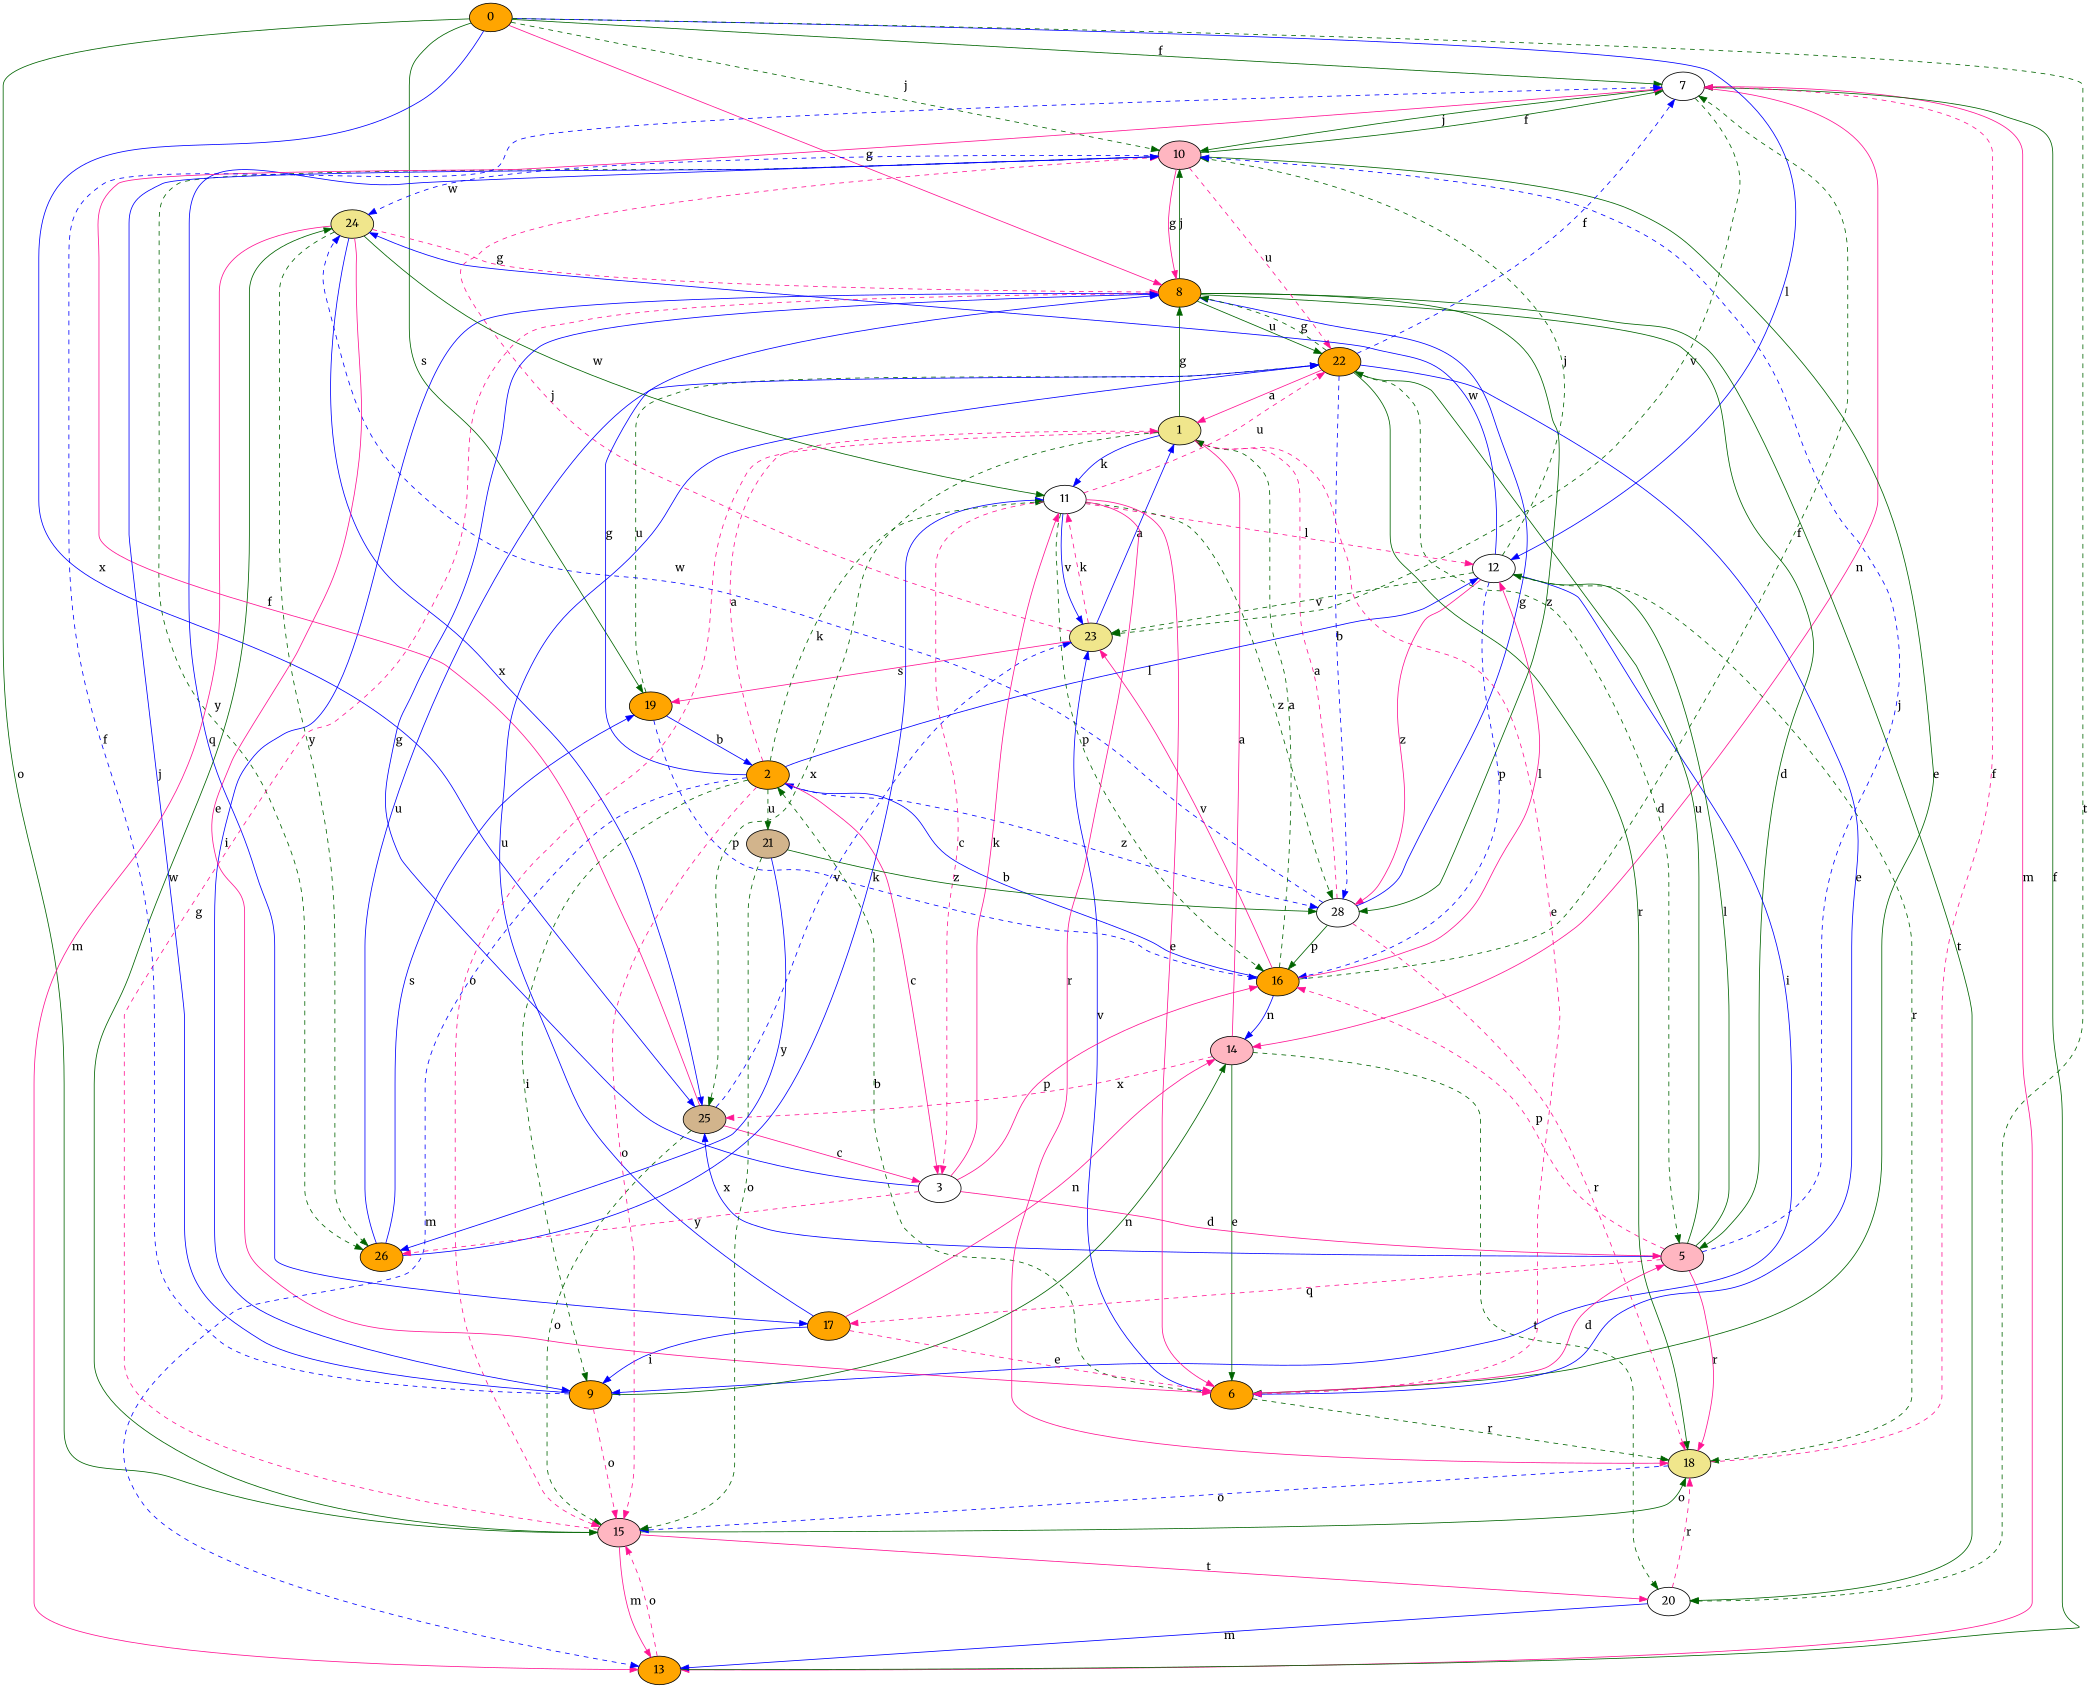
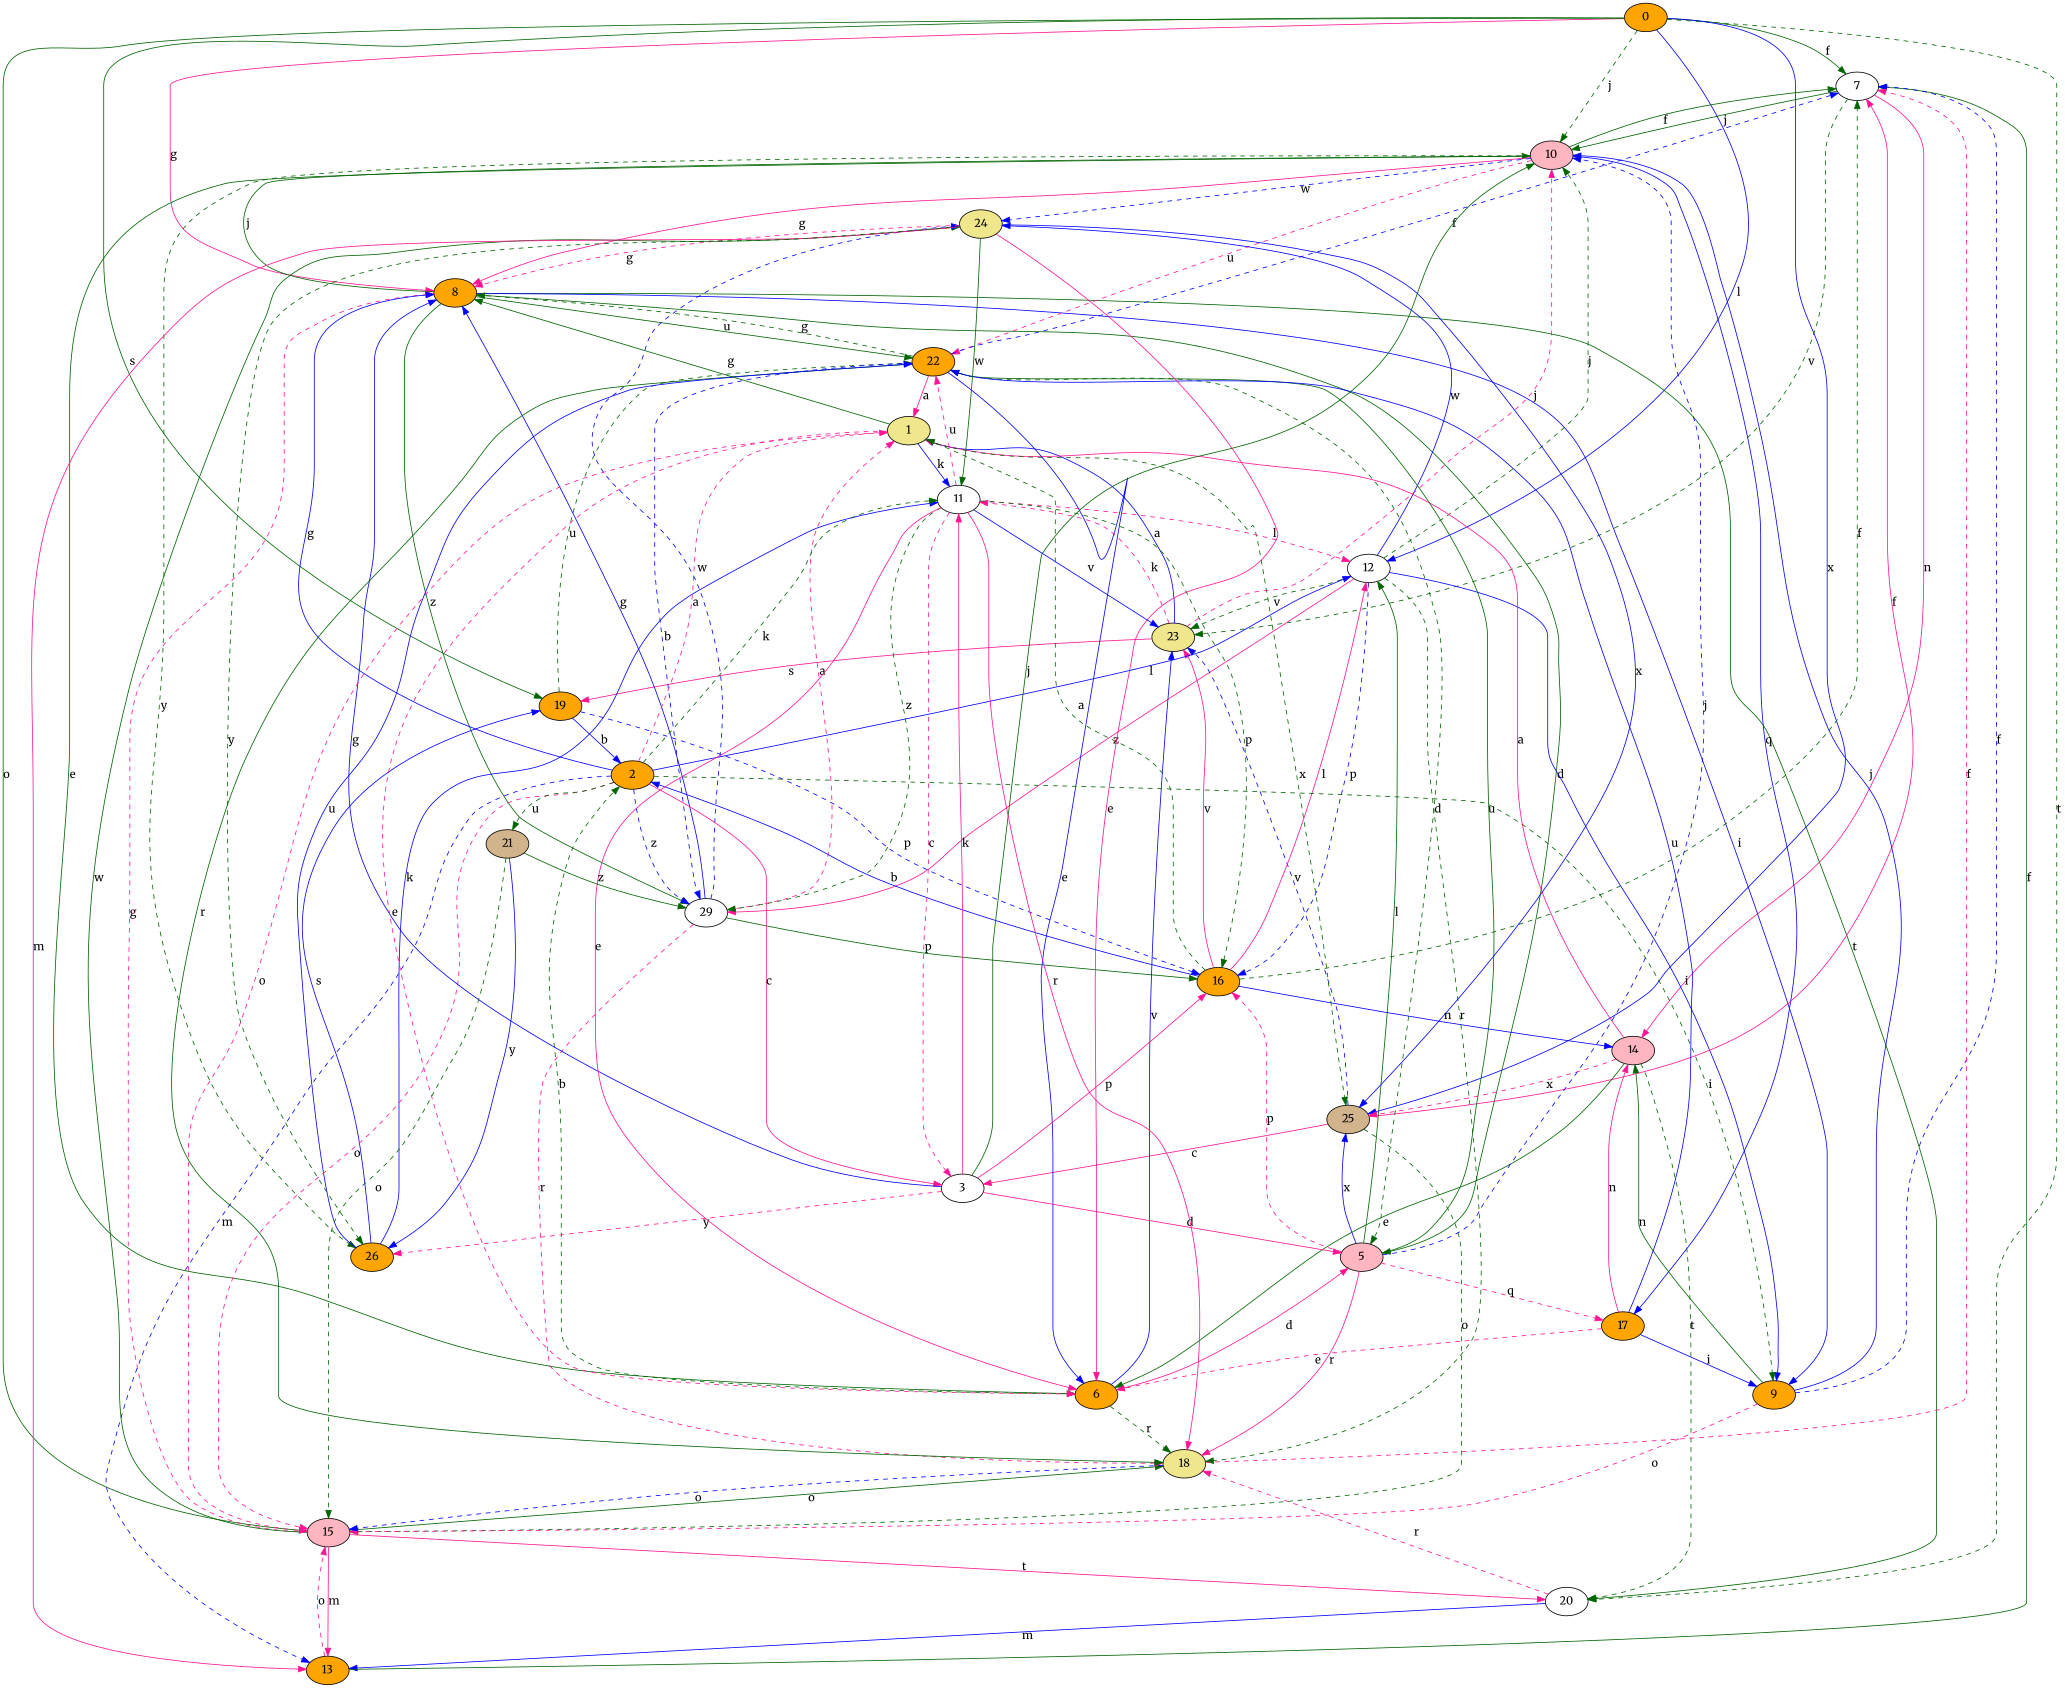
none -> (1049, 546)
(1338, 913) -> (706, 913)
(2032, 1384) -> none
